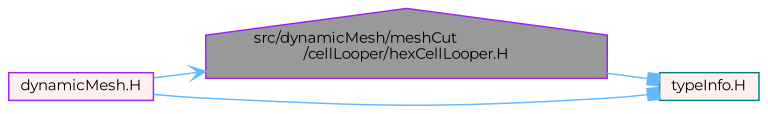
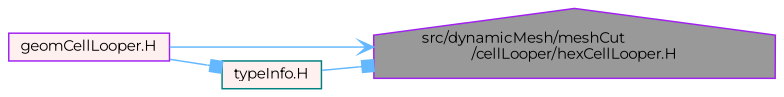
(626, 76) -> (341, 69)
(81, 87) -> (89, 47)
